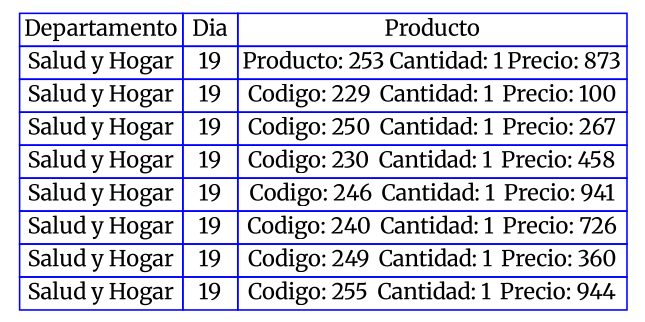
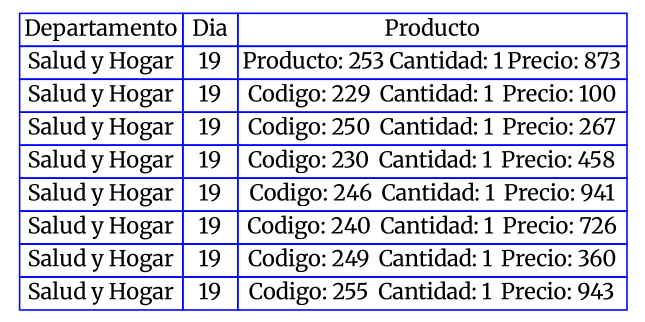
(432, 293) -> (432, 293)
